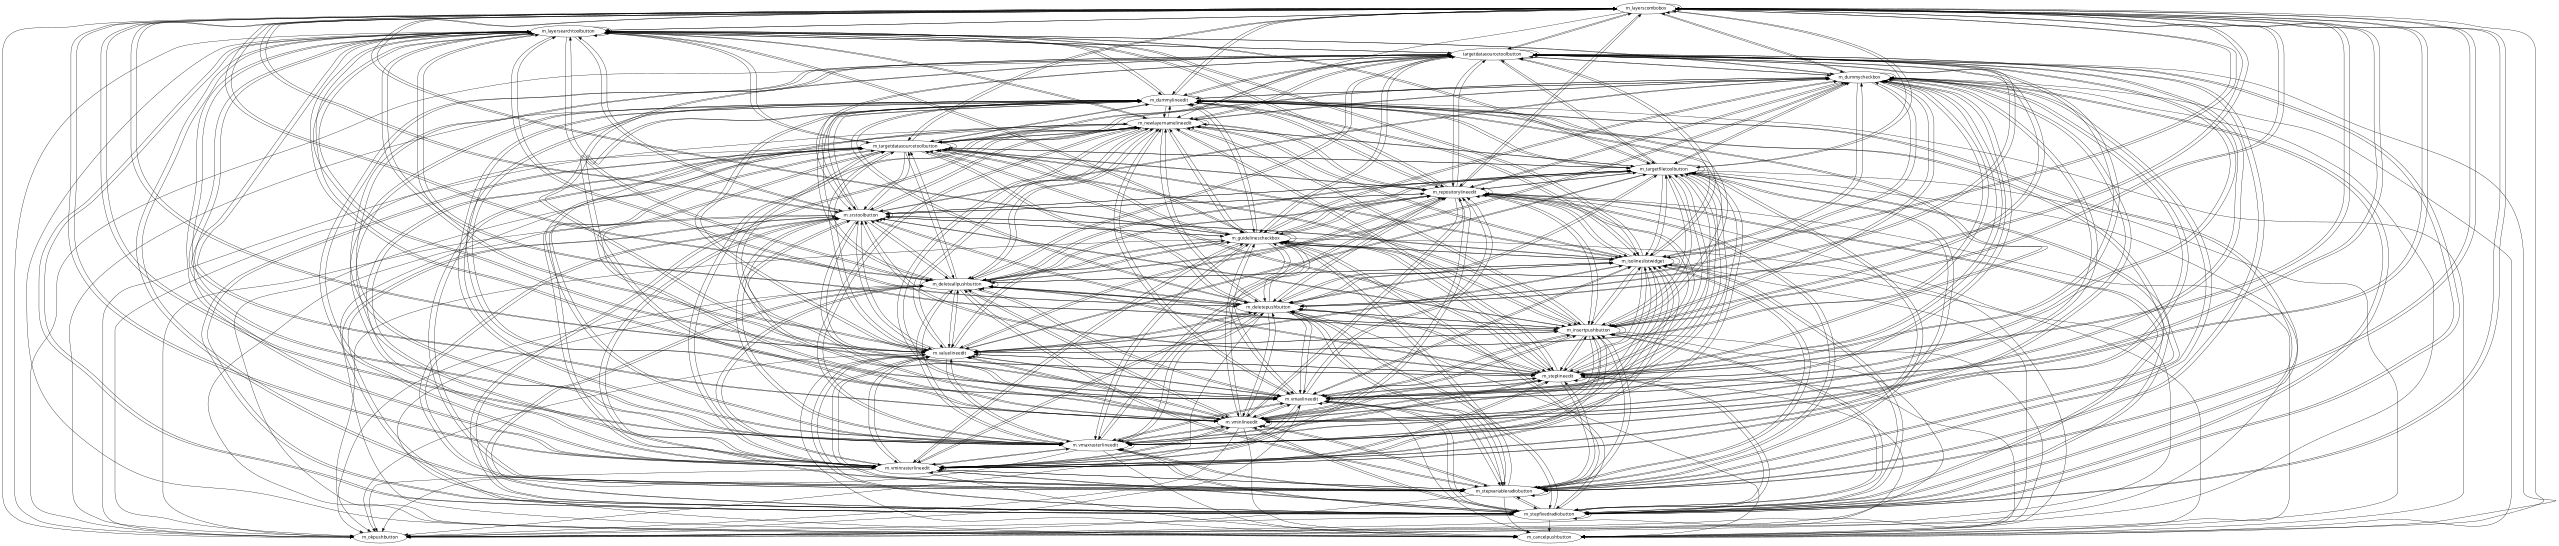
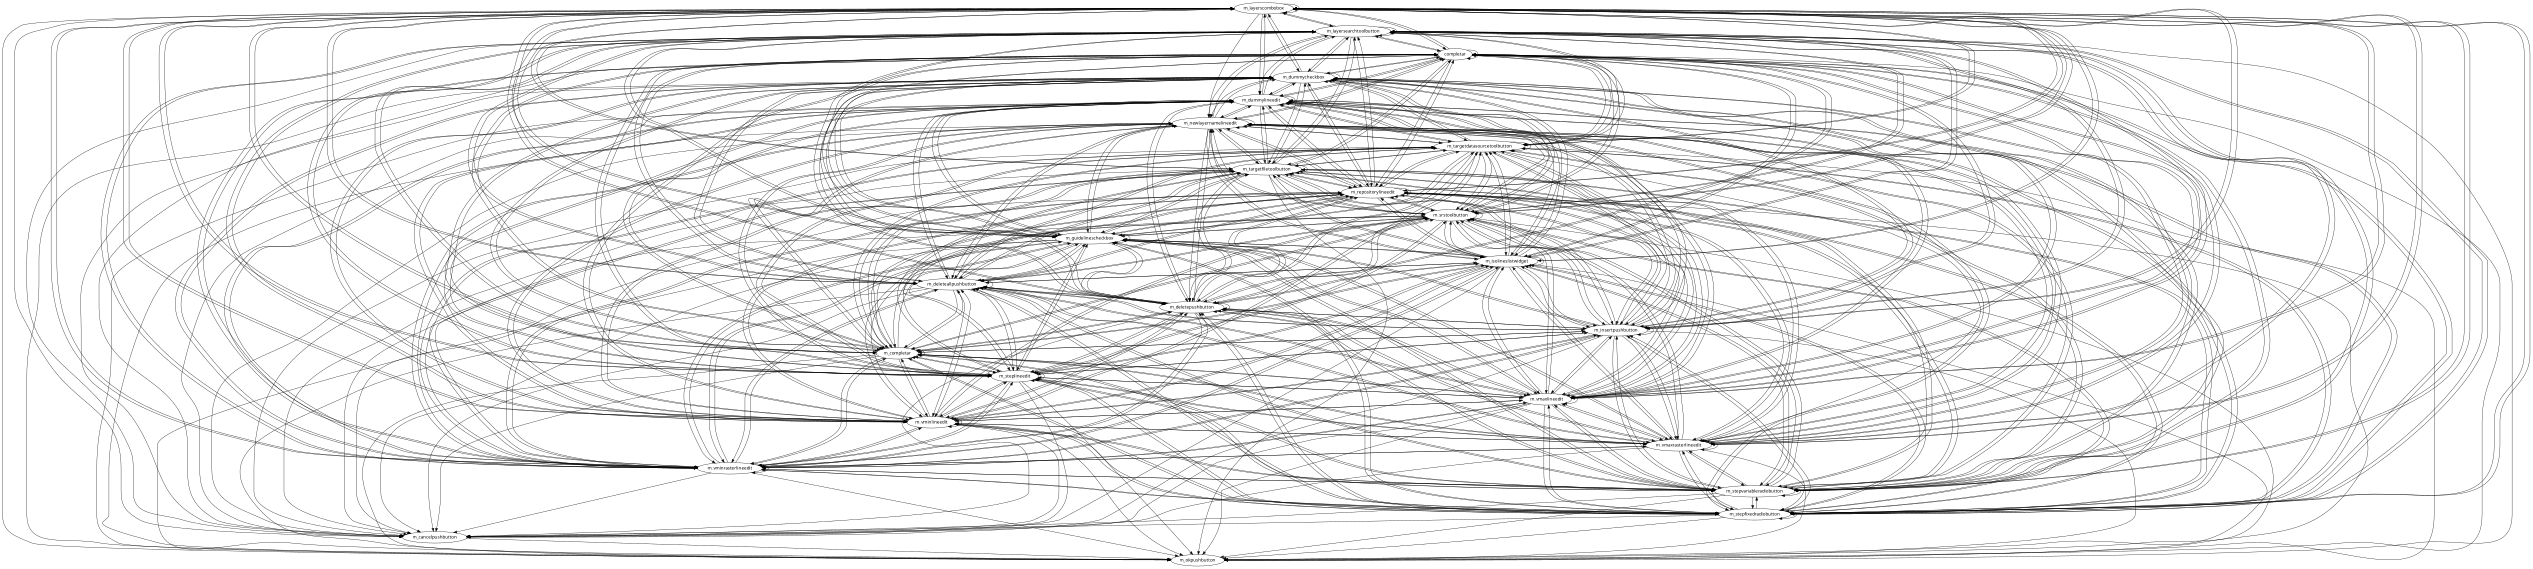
(1492, 54) -> (1455, 54)
(594, 333) -> none
(950, 353) -> (897, 353)
(878, 490) -> (817, 549)
